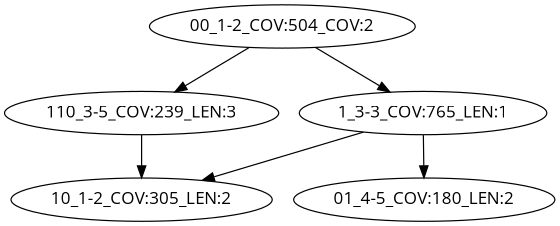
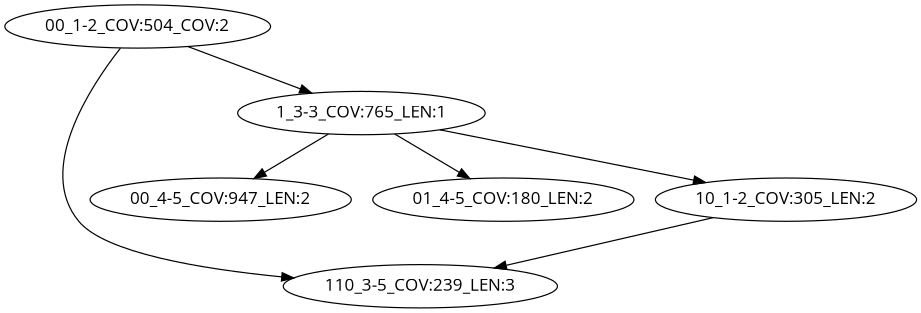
(142, 150) -> (610, 242)
none -> (221, 200)
